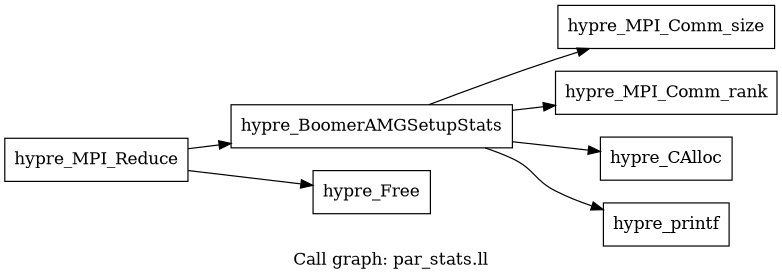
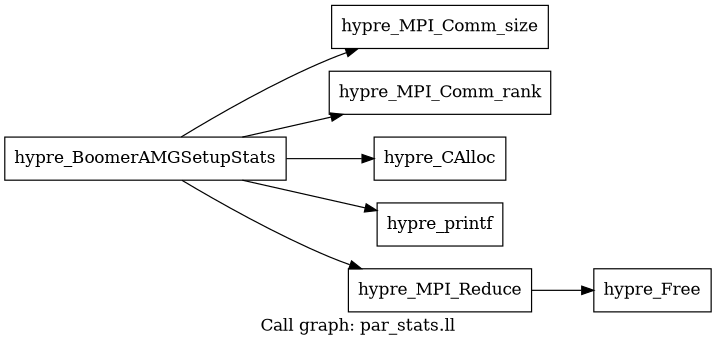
(204, 147) -> (264, 226)
